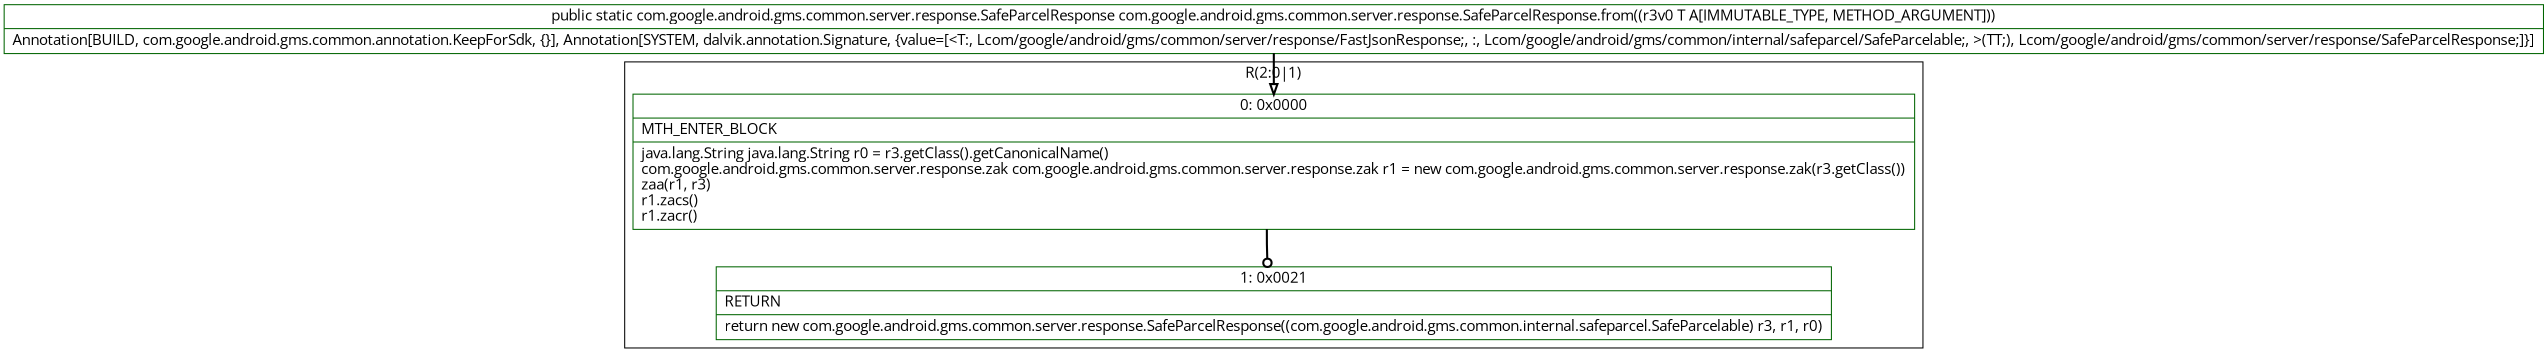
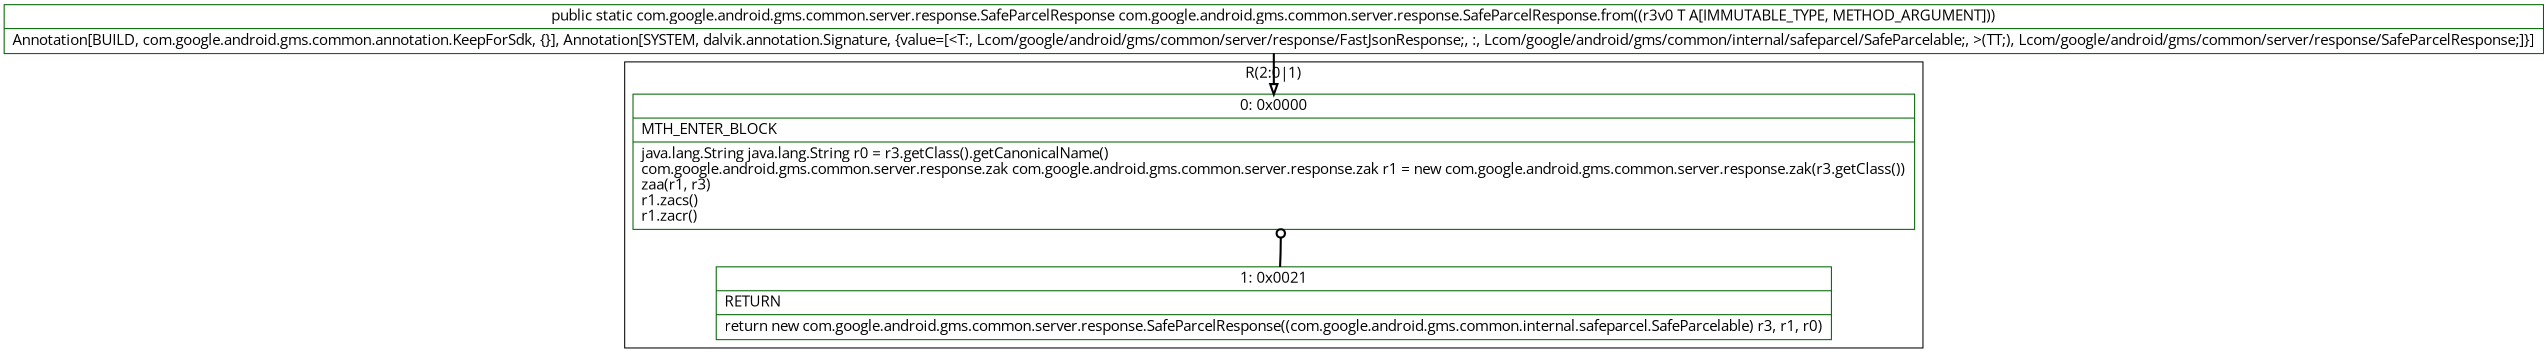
(1267, 244) -> (1281, 252)
